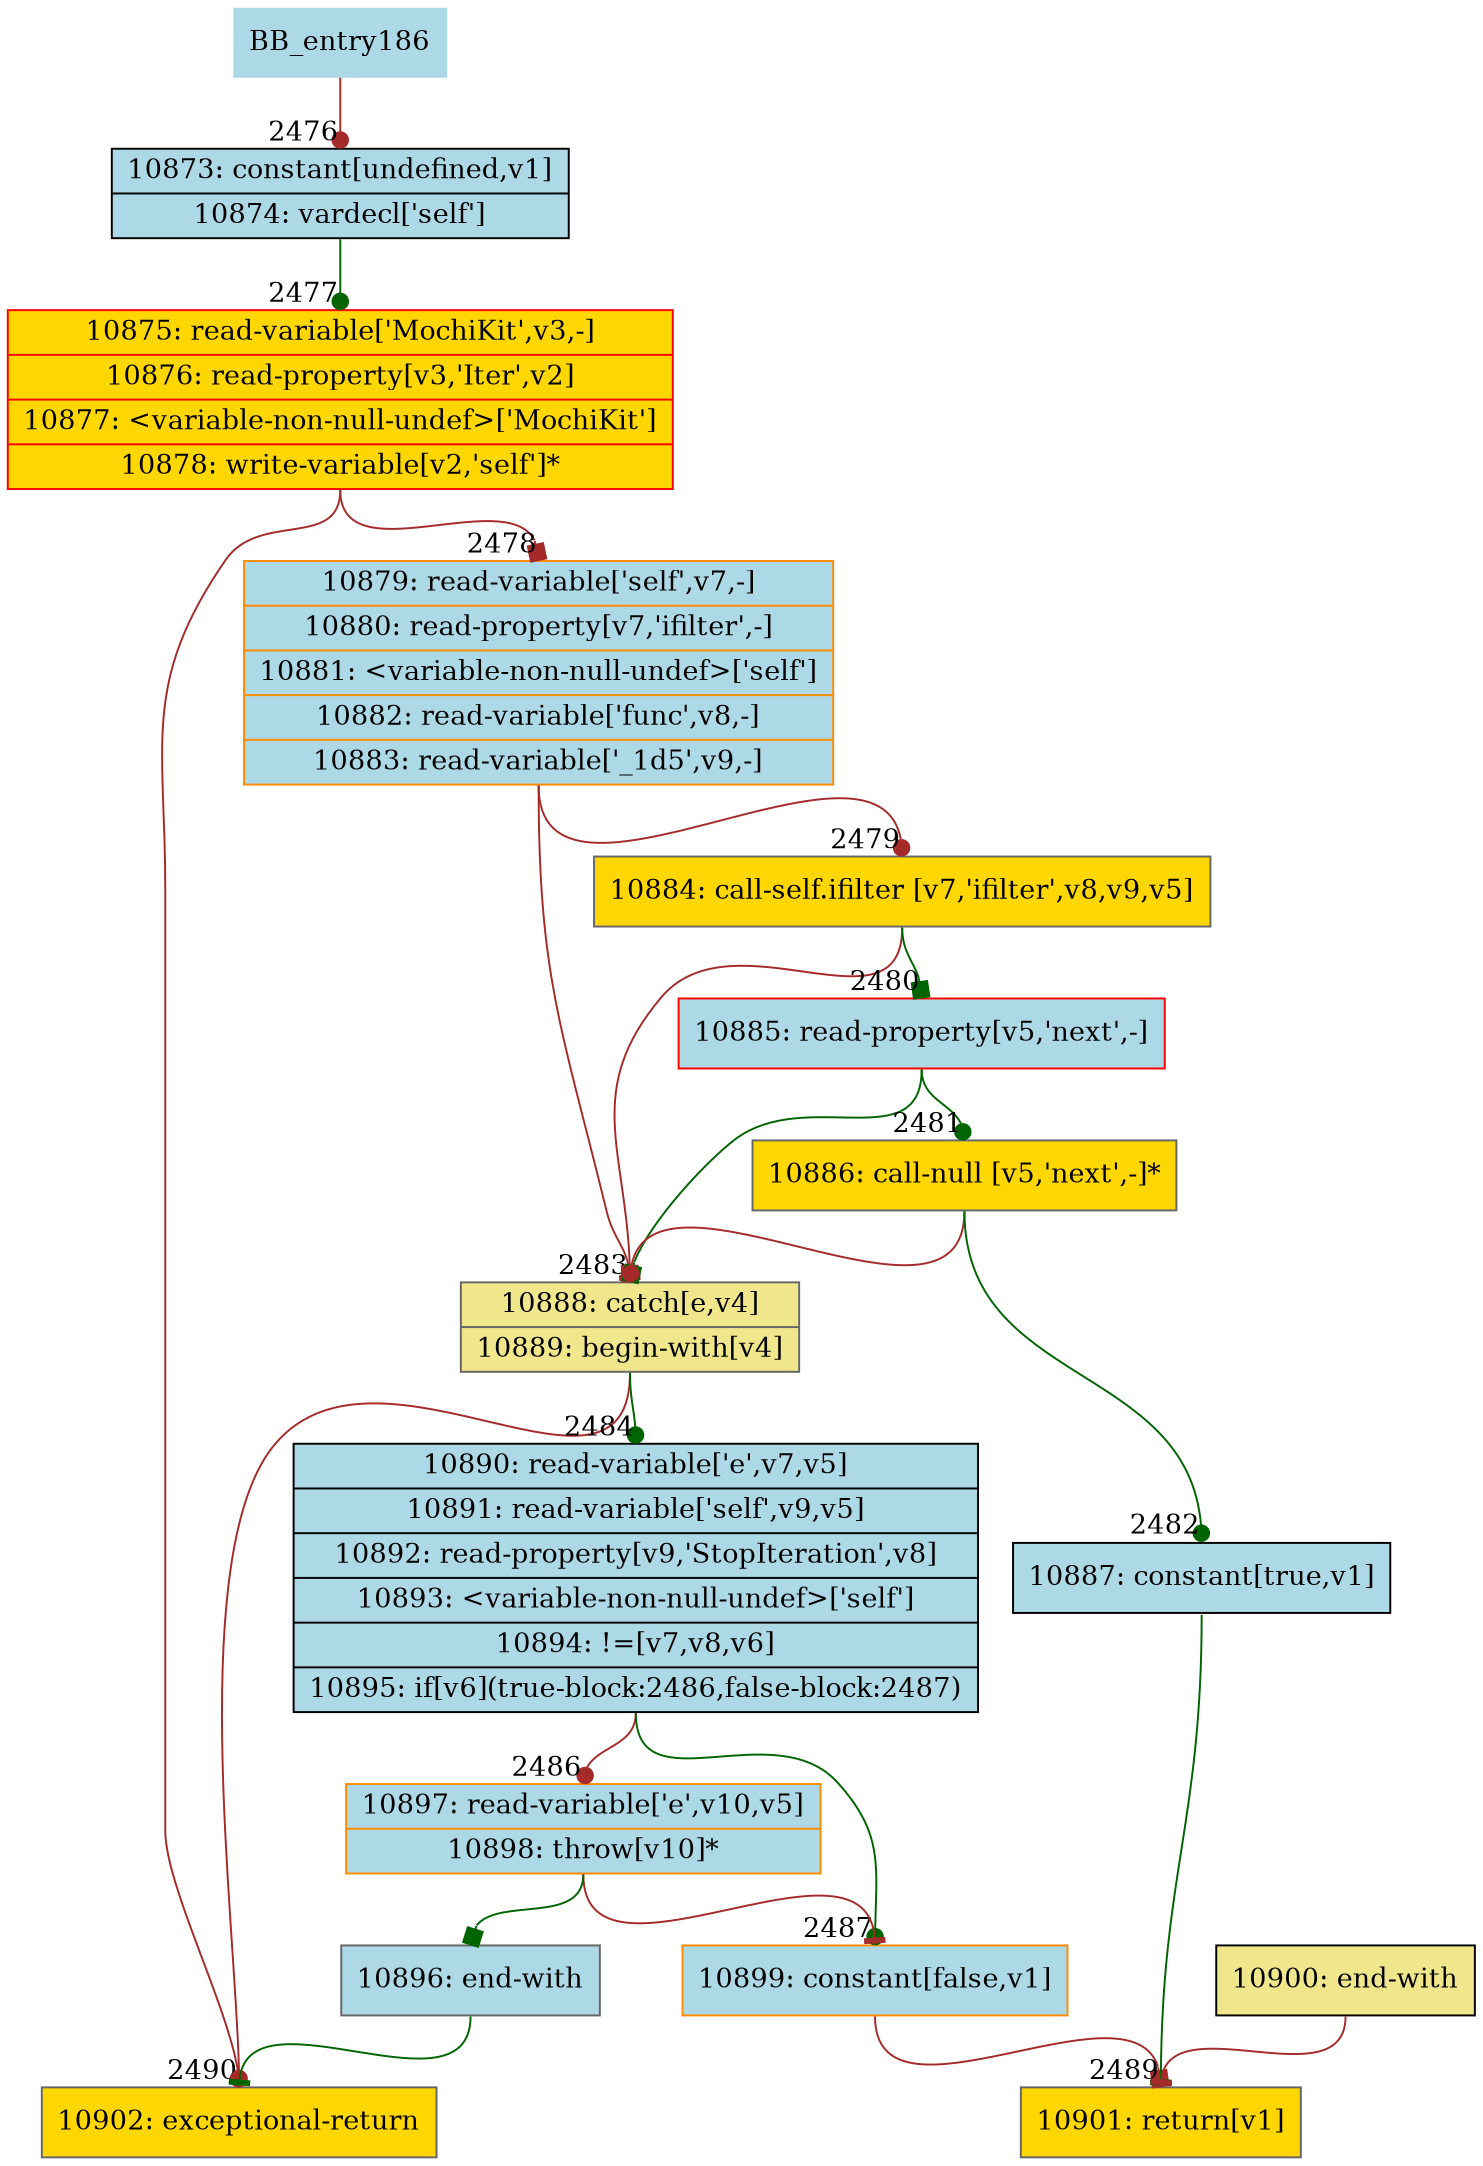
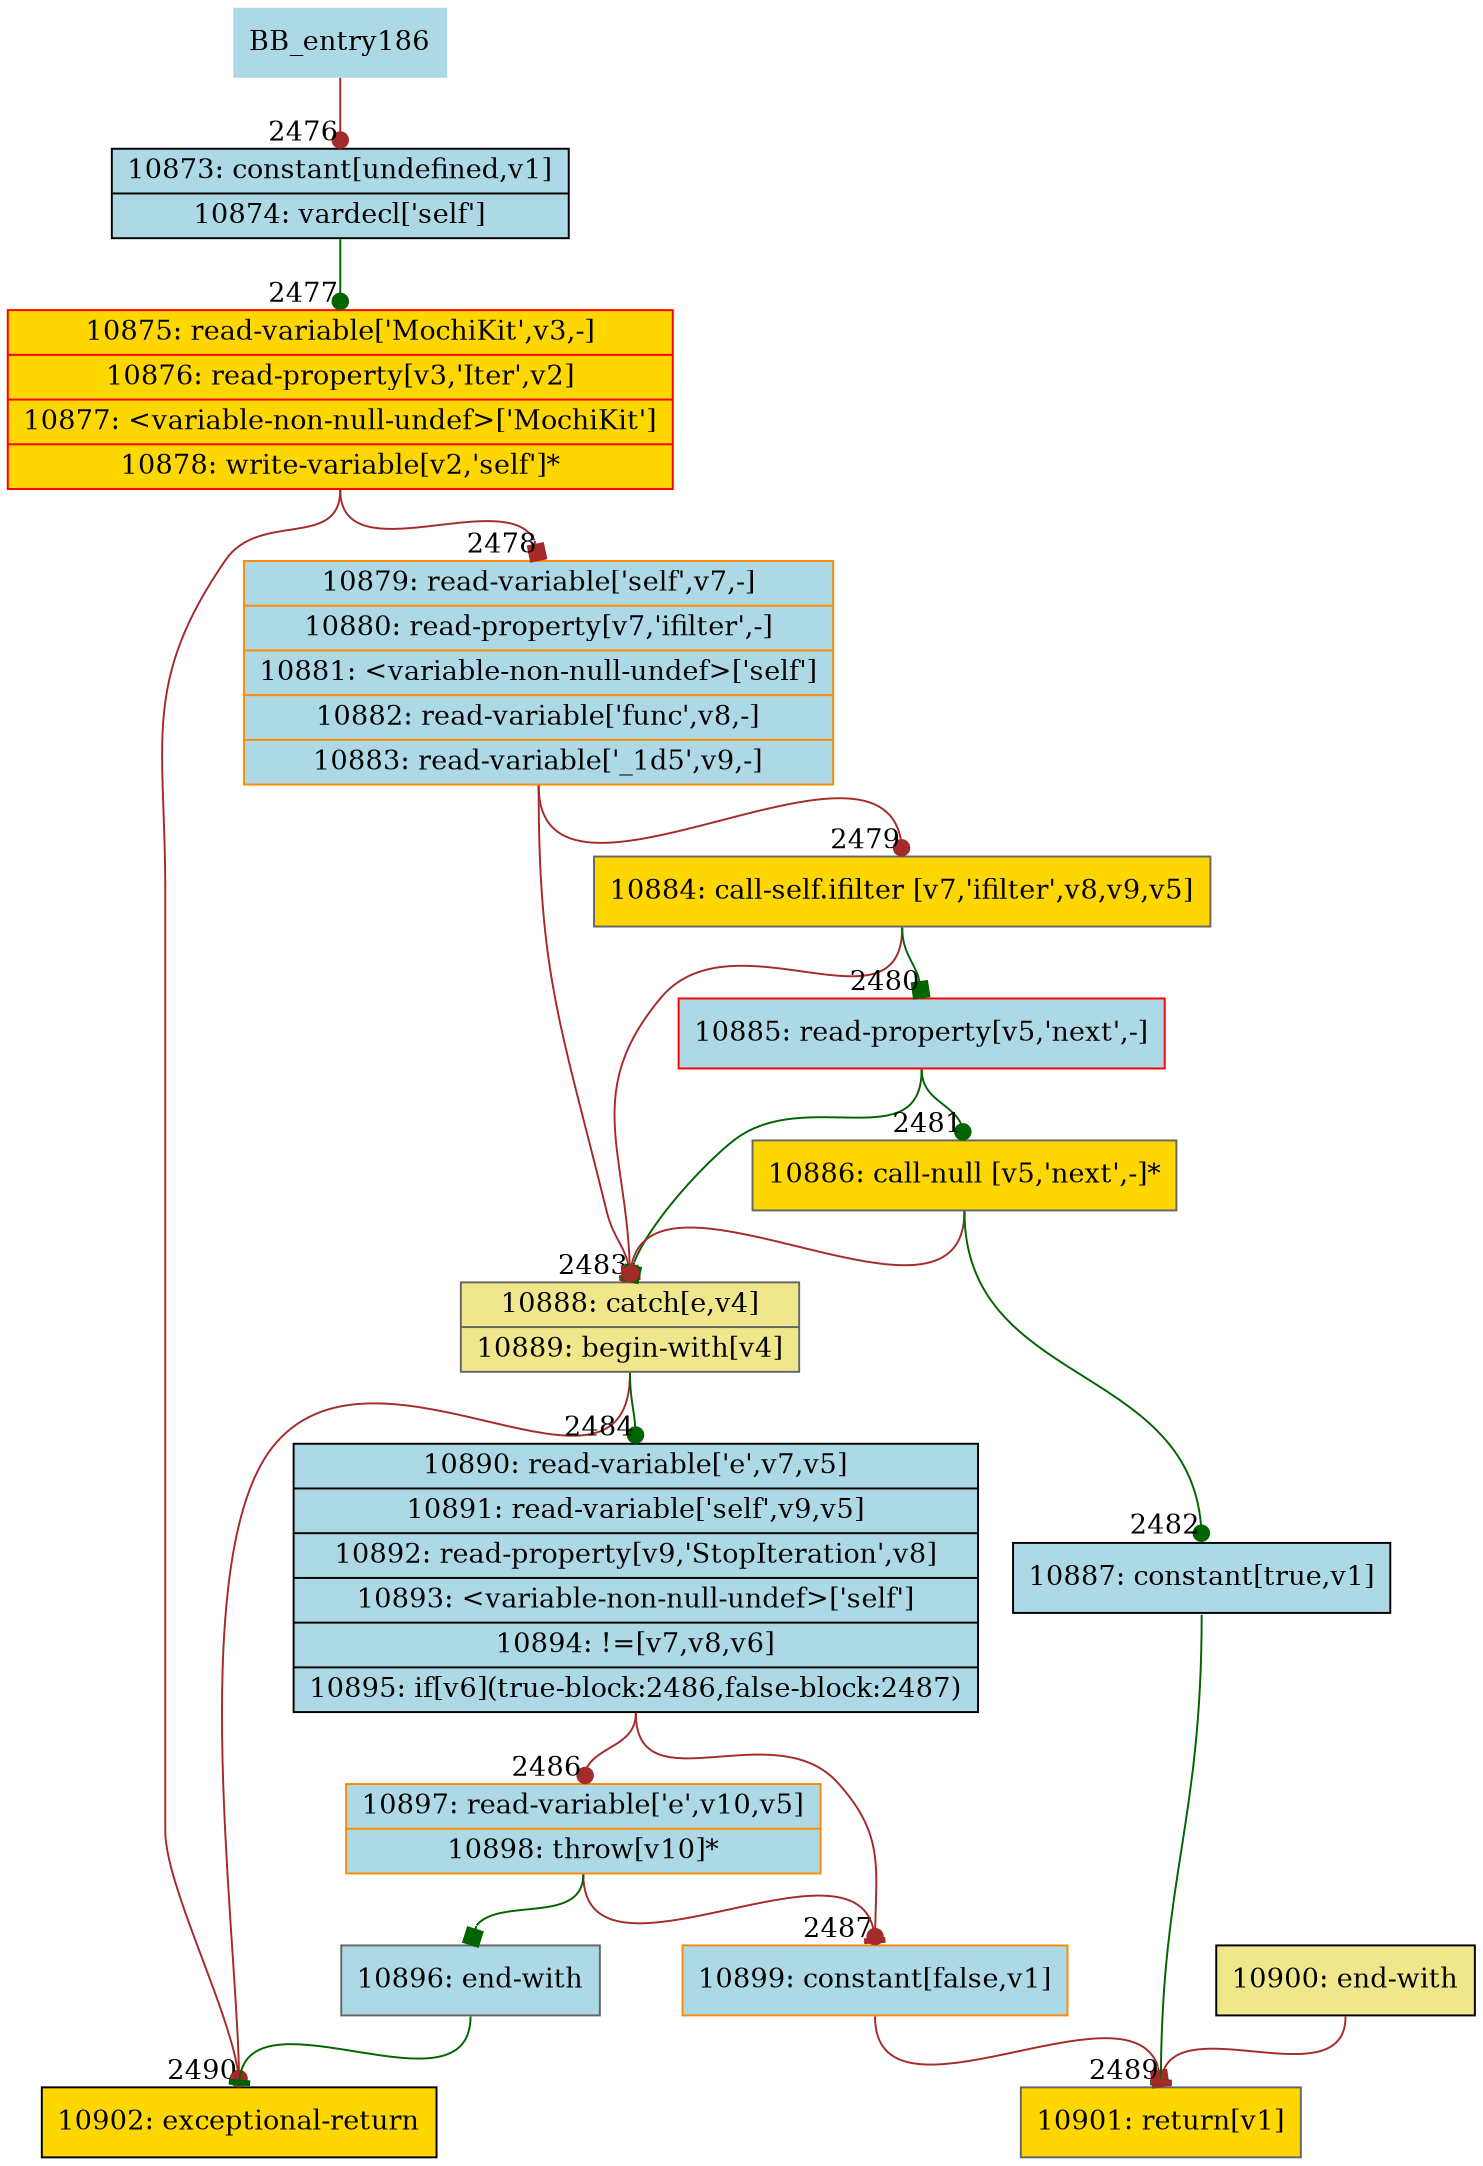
(804, 1762) -> (804, 1762)
(239, 2122) -> (239, 2122)
